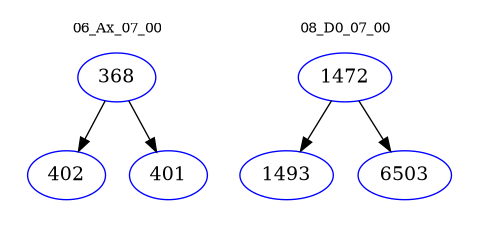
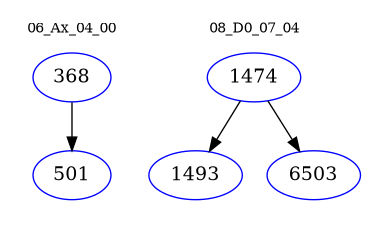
(117, 29) -> (72, 29)
(346, 29) -> (255, 29)
(345, 77) -> (254, 77)
(67, 175) -> none
(168, 175) -> (72, 175)
